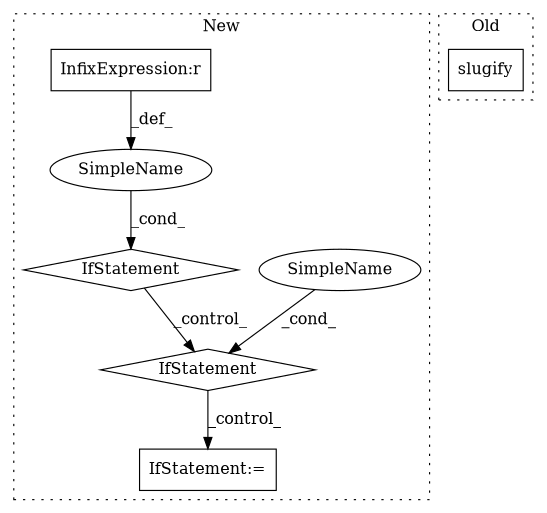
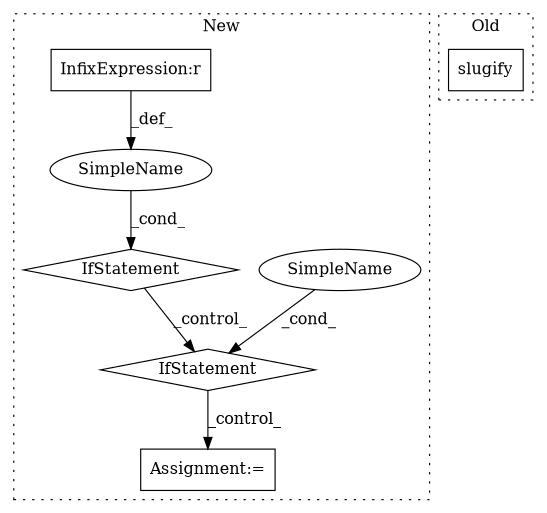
(208, 470) -> (208, 470)
